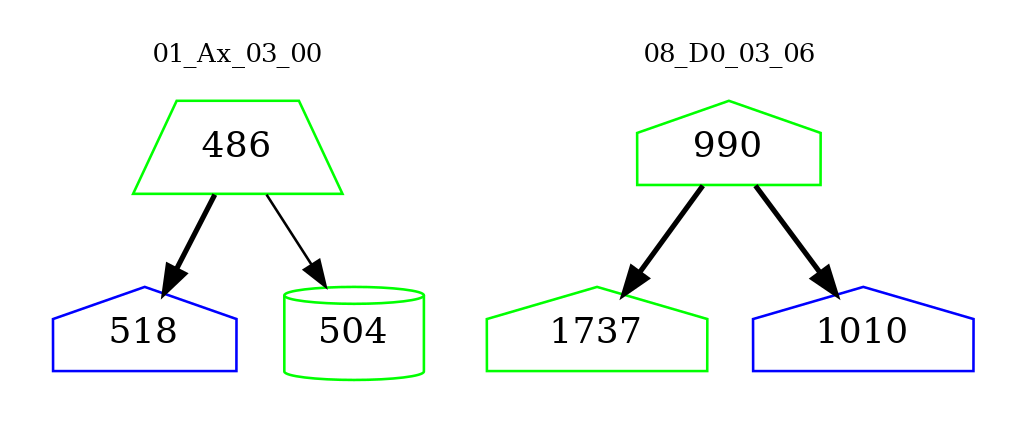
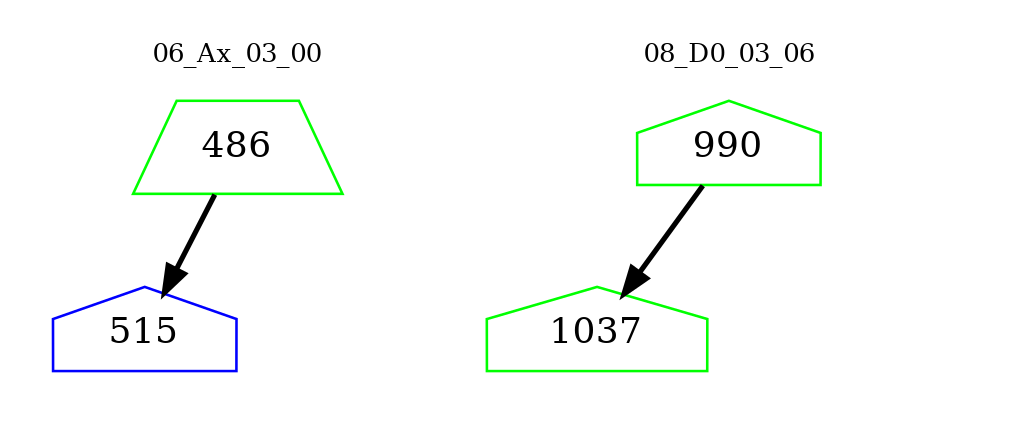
(238, 56) -> (238, 56)
(145, 333) -> (145, 333)
(354, 333) -> none
(597, 333) -> (597, 333)
(863, 333) -> none
